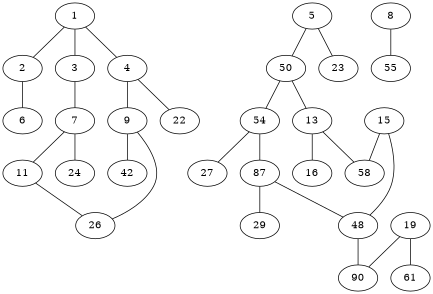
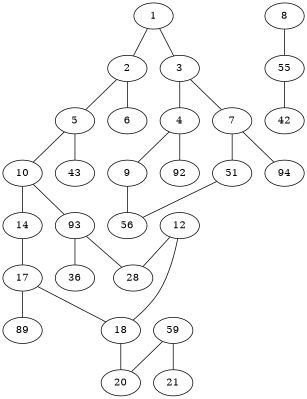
(101, 42) -> (180, 95)
(286, 68) -> (23, 173)
(338, 68) -> (75, 173)
none -> (101, 95)
(180, 121) -> (180, 173)
(260, 121) -> (23, 226)
(312, 121) -> (75, 226)
(384, 121) -> (180, 226)
(127, 147) -> (285, 95)
(23, 173) -> (232, 173)
(75, 173) -> (285, 173)
(207, 173) -> none
(260, 173) -> (23, 278)
(312, 173) -> (75, 278)
(365, 173) -> (133, 278)
(95, 226) -> (127, 226)
(260, 226) -> (23, 330)
(358, 226) -> (121, 330)
(410, 226) -> (173, 330)
(358, 278) -> (121, 383)
(410, 278) -> (173, 383)
